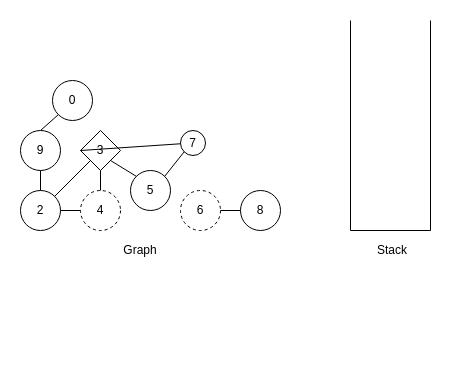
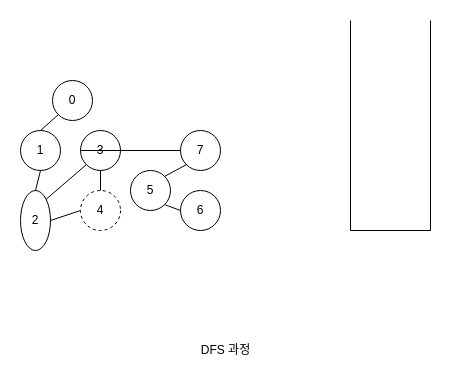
(193, 143) -> (201, 151)
(41, 151) -> (41, 151)
(101, 151) -> (101, 151)
(123, 168) -> none
none -> (173, 208)
(41, 211) -> (36, 221)
(201, 211) -> (201, 211)
(231, 211) -> none
(261, 211) -> none
(141, 251) -> none
(393, 251) -> none
none -> (226, 351)
